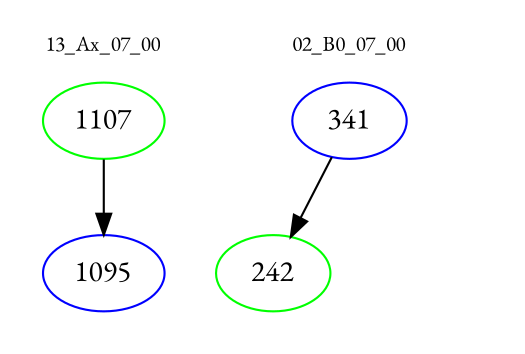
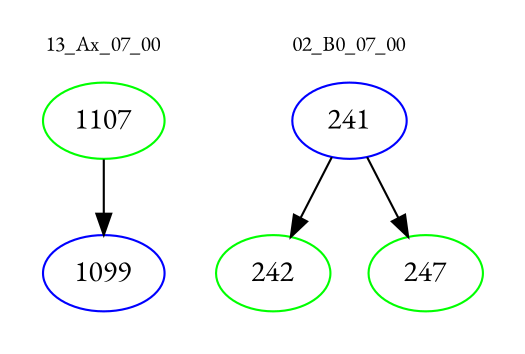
(349, 121) -> (349, 121)
(104, 273) -> (104, 273)
none -> (426, 273)
